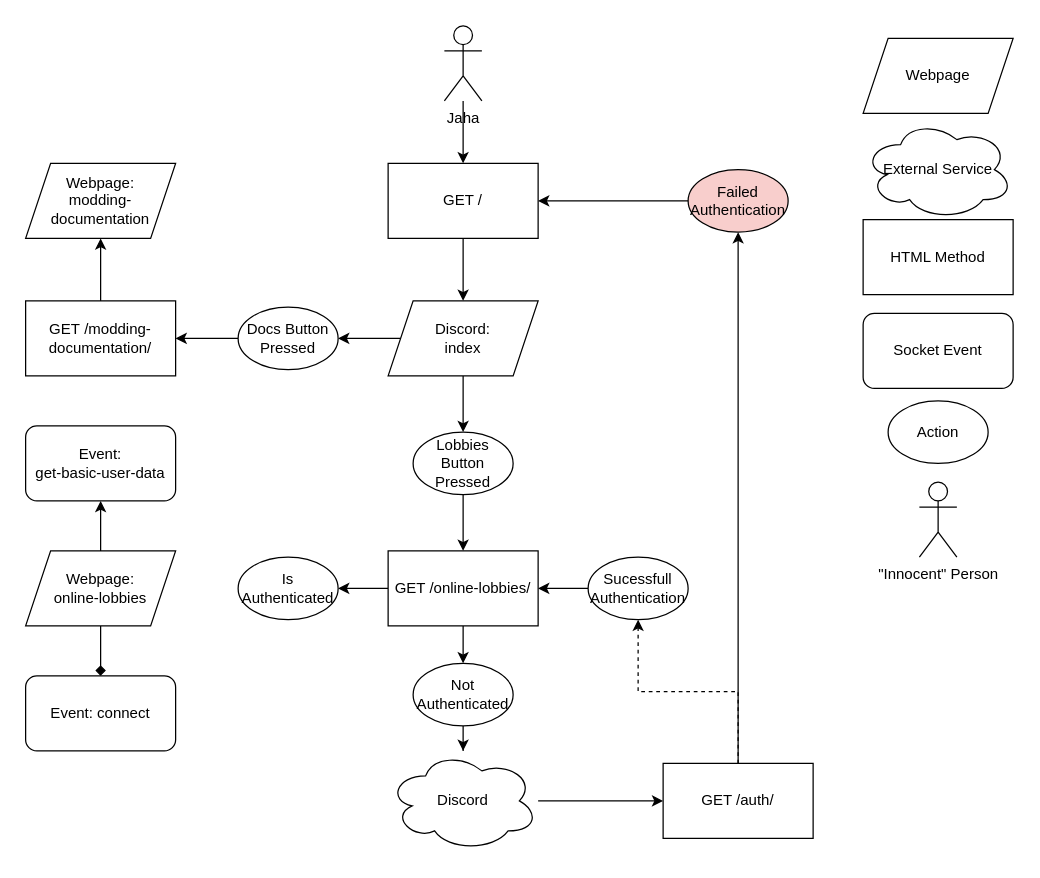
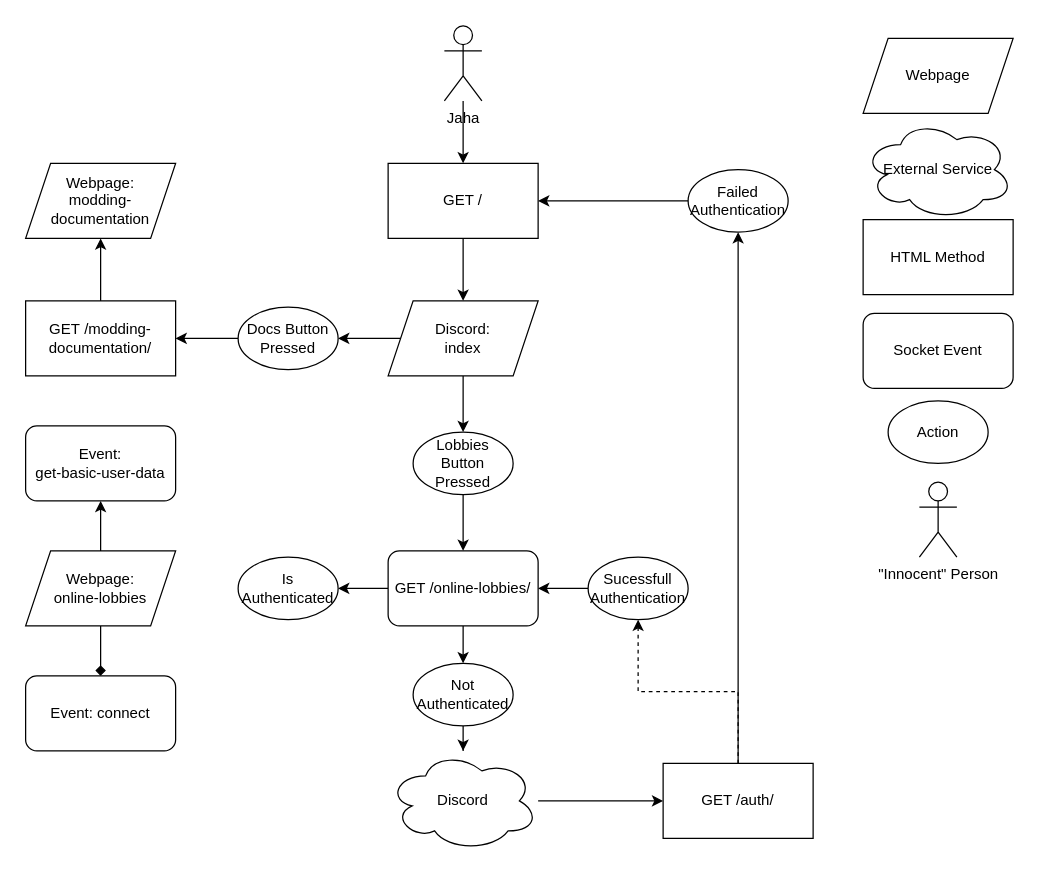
(738, 201) -> (738, 201)
(463, 588) -> (463, 588)
